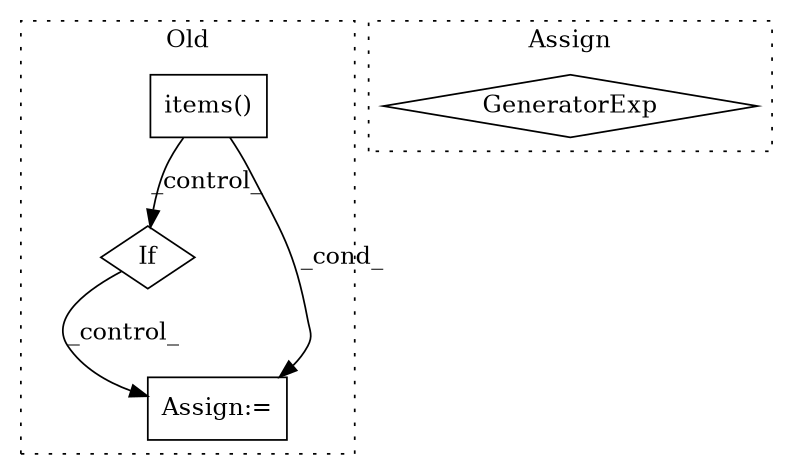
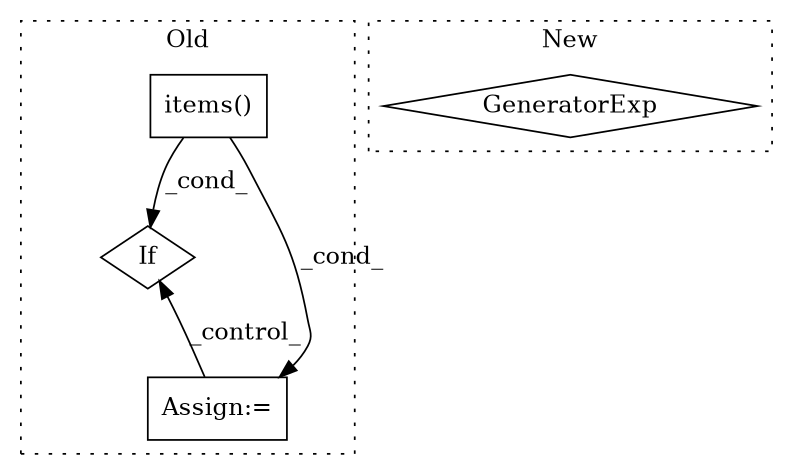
(570, 41) -> (570, 41)
(207, 182) -> (207, 182)
(63, 335) -> (187, 337)
